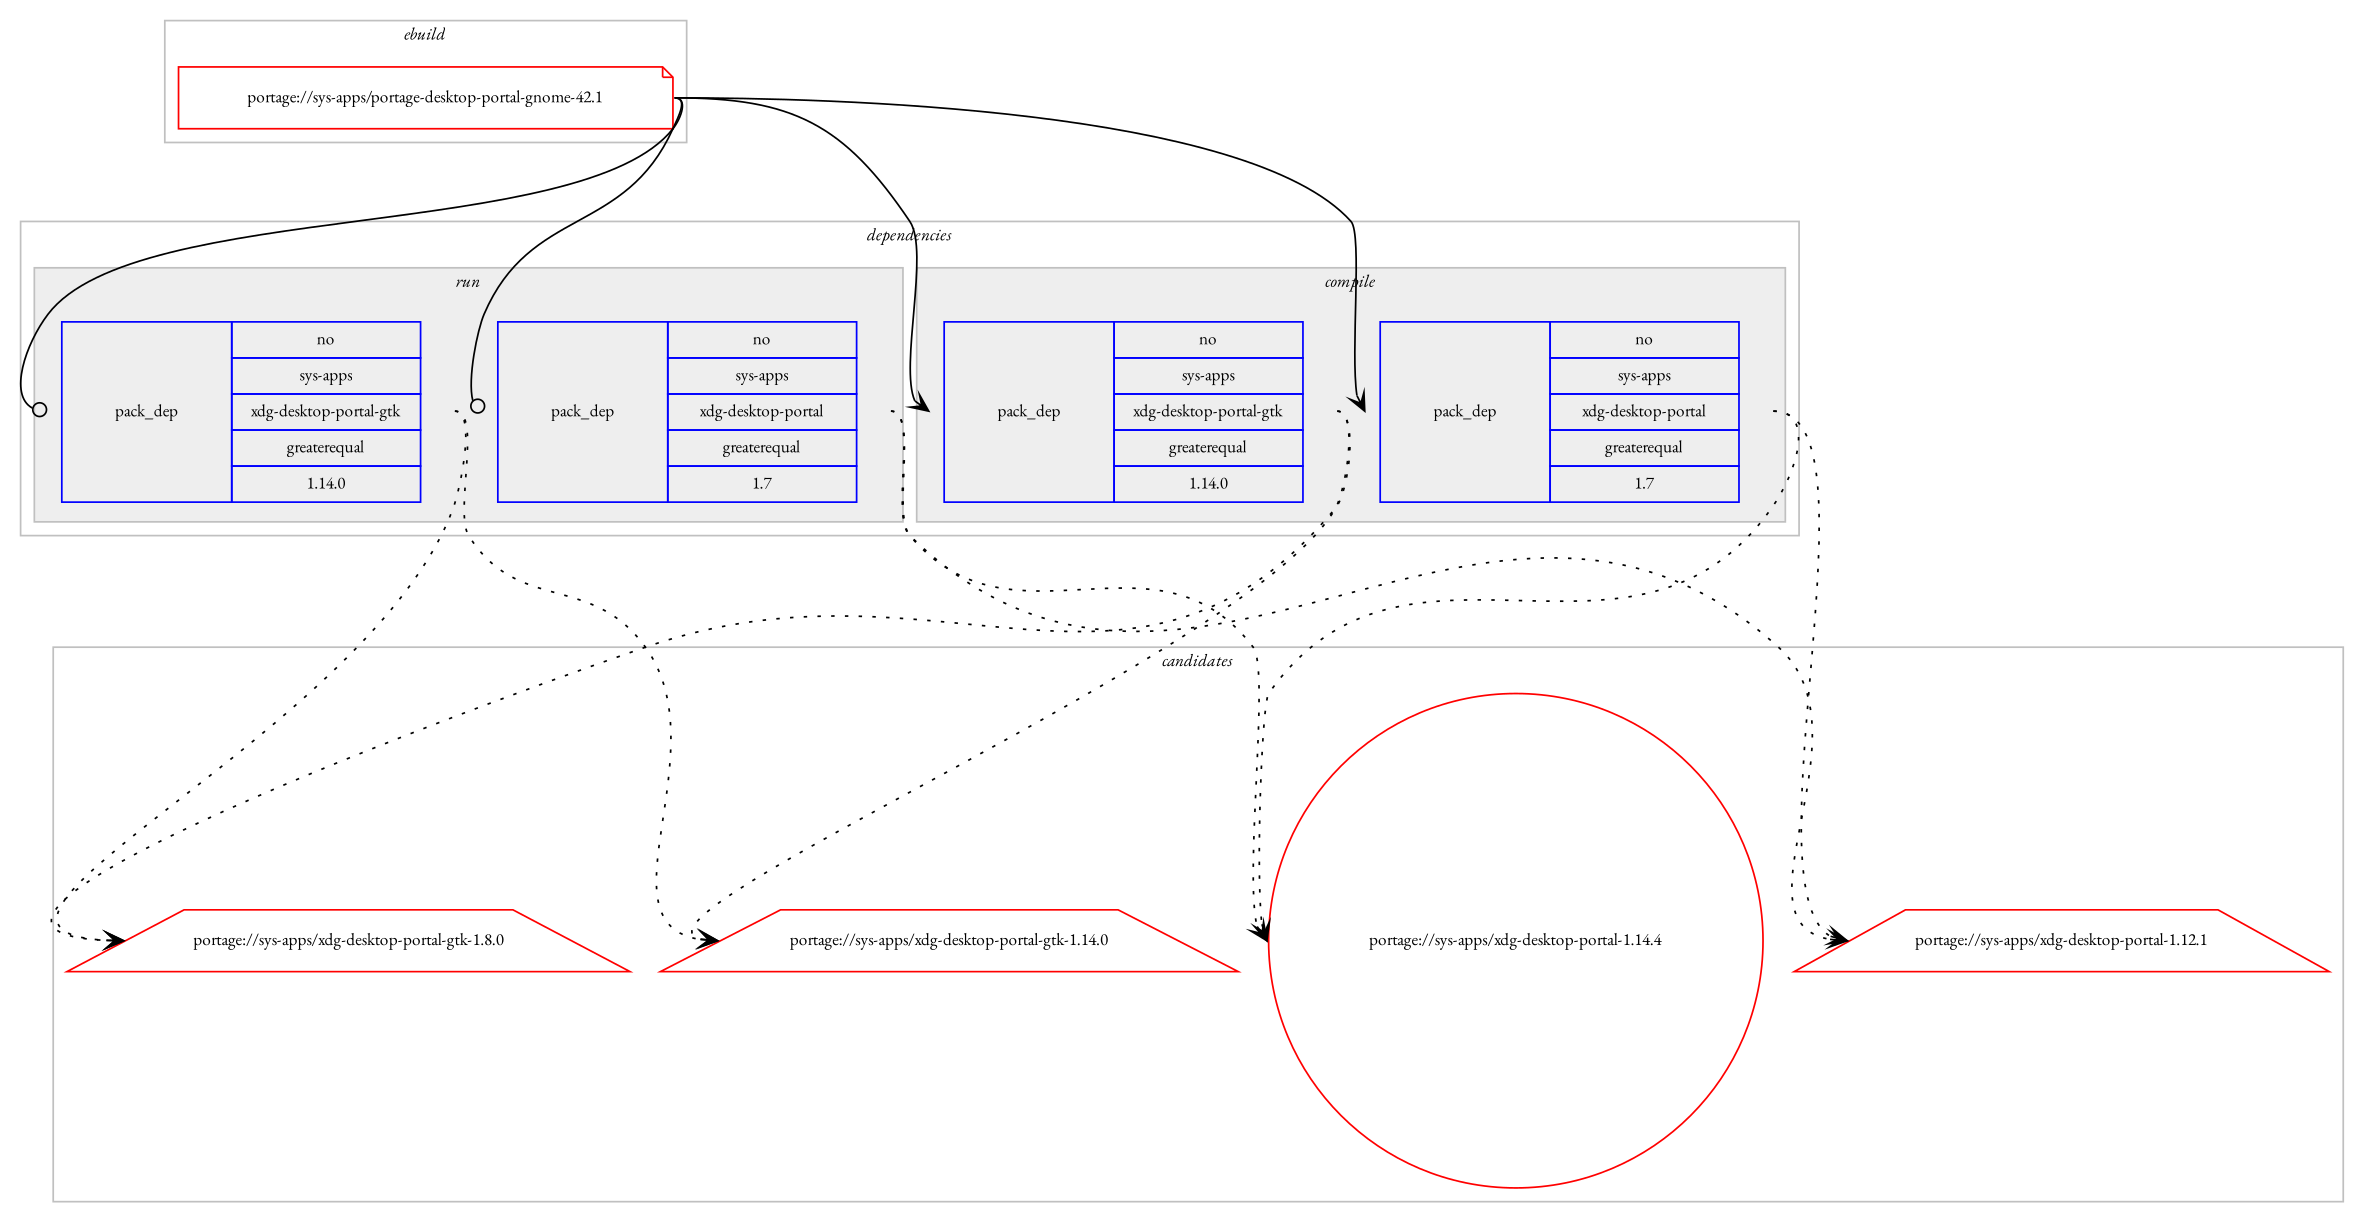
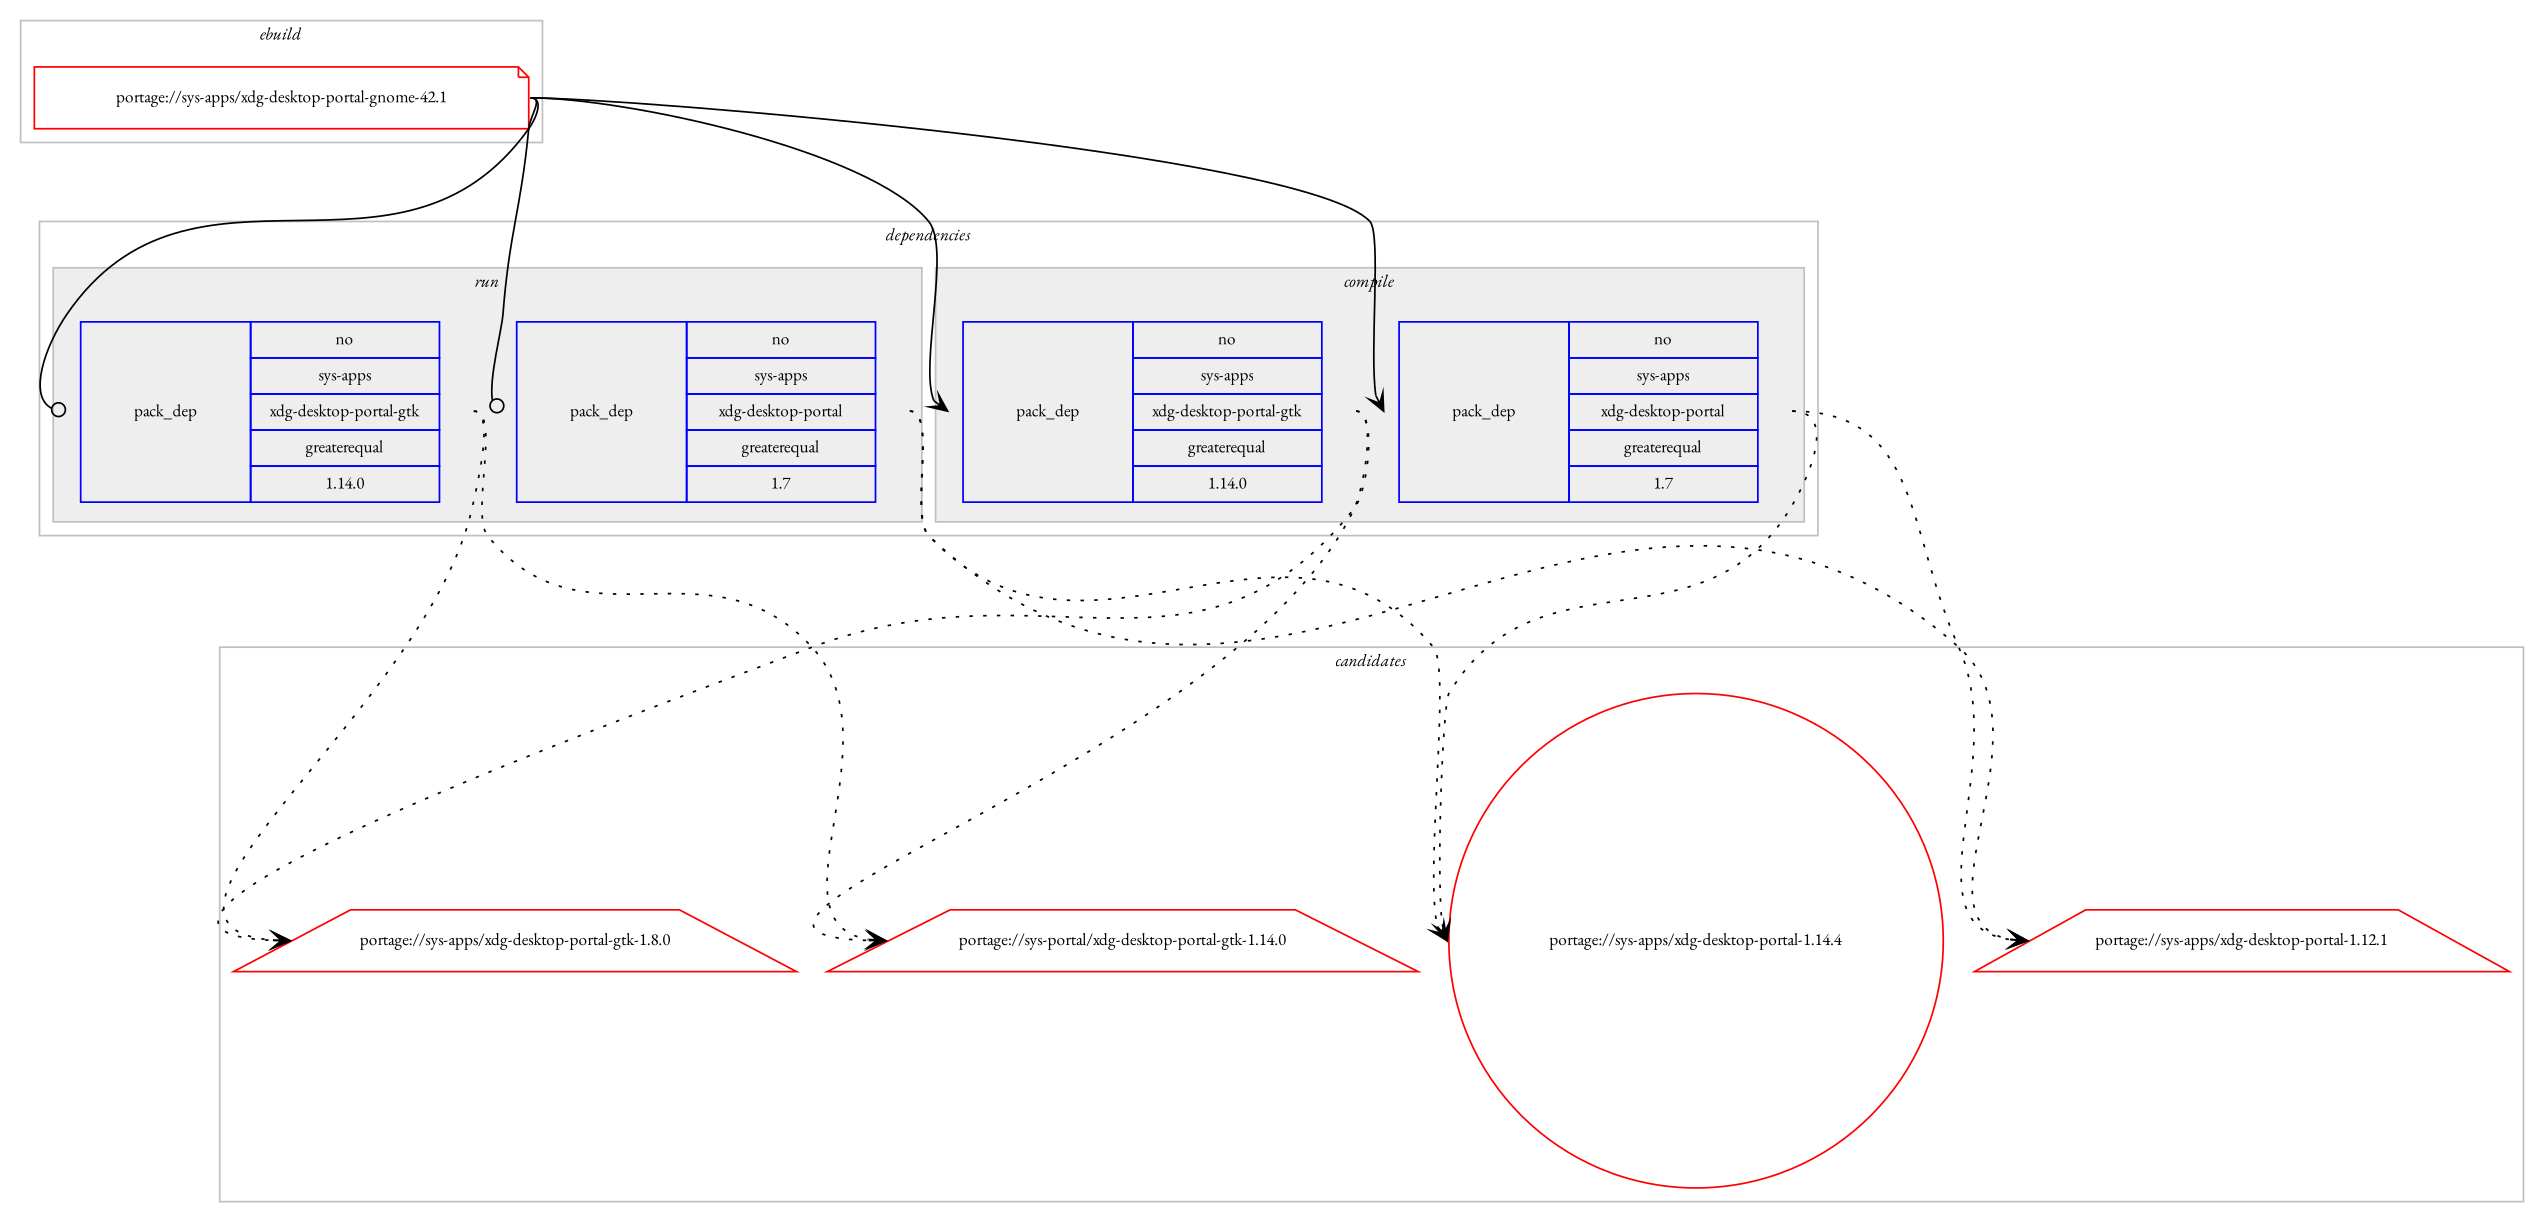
(426, 98) -> (282, 98)
(949, 941) -> (1123, 941)
